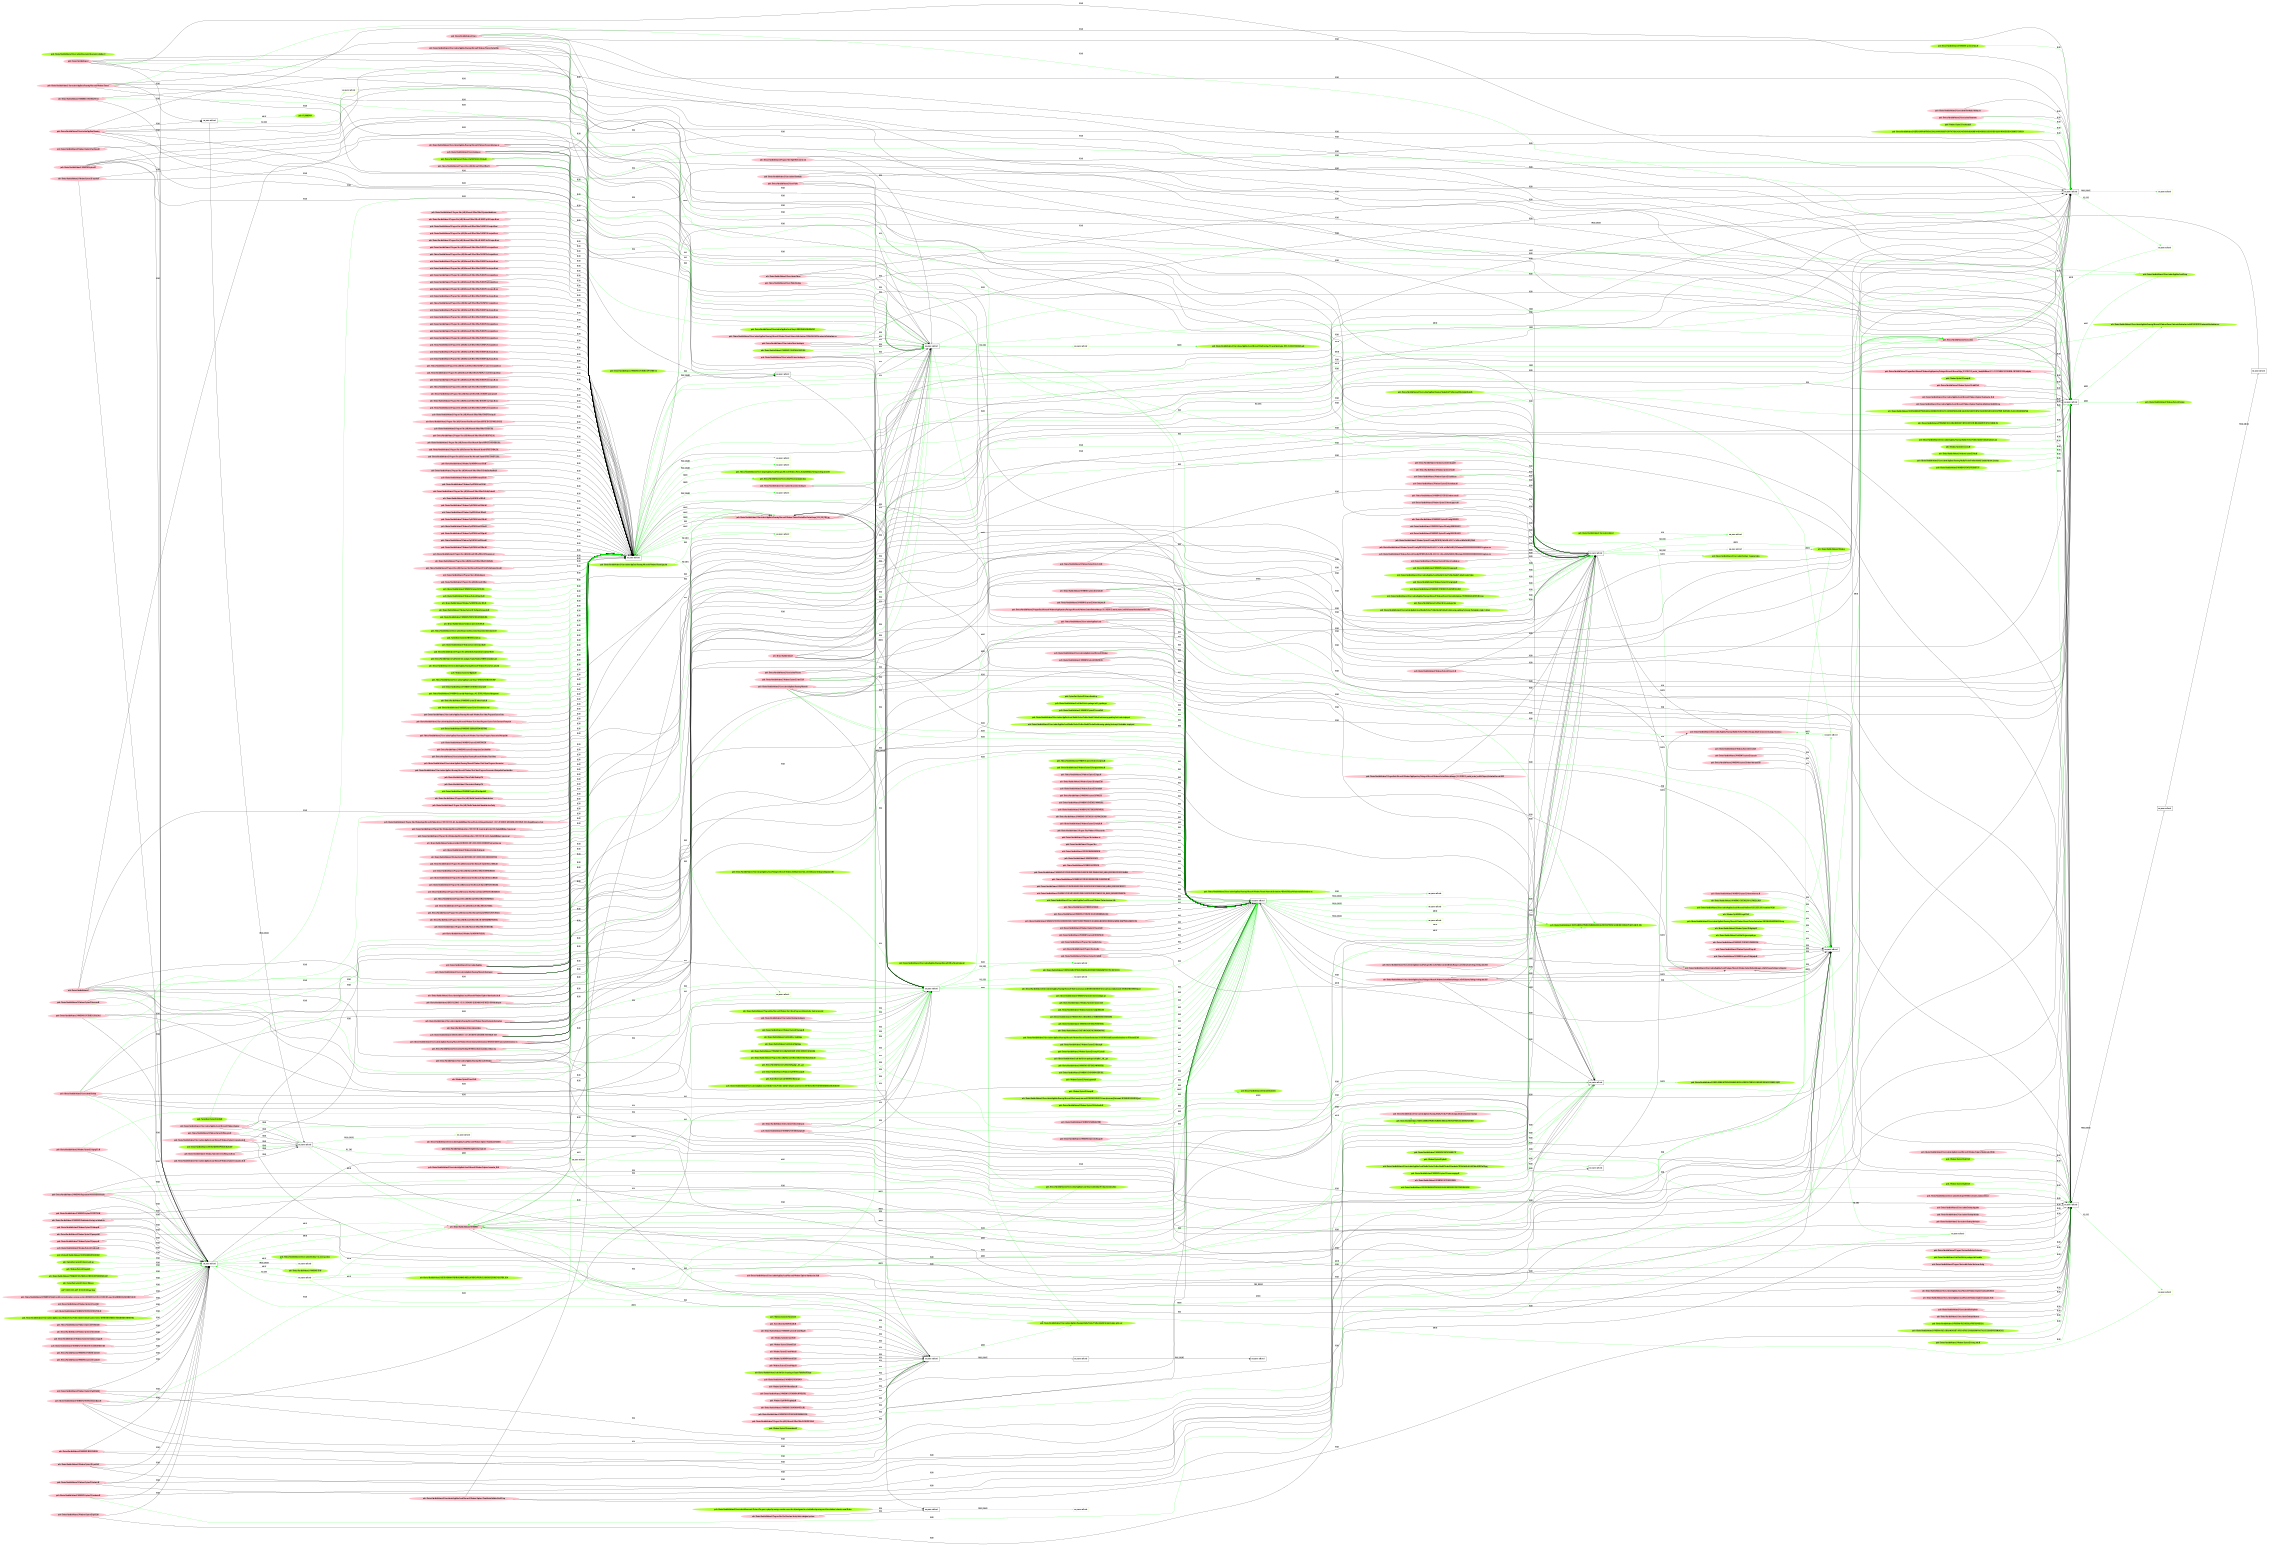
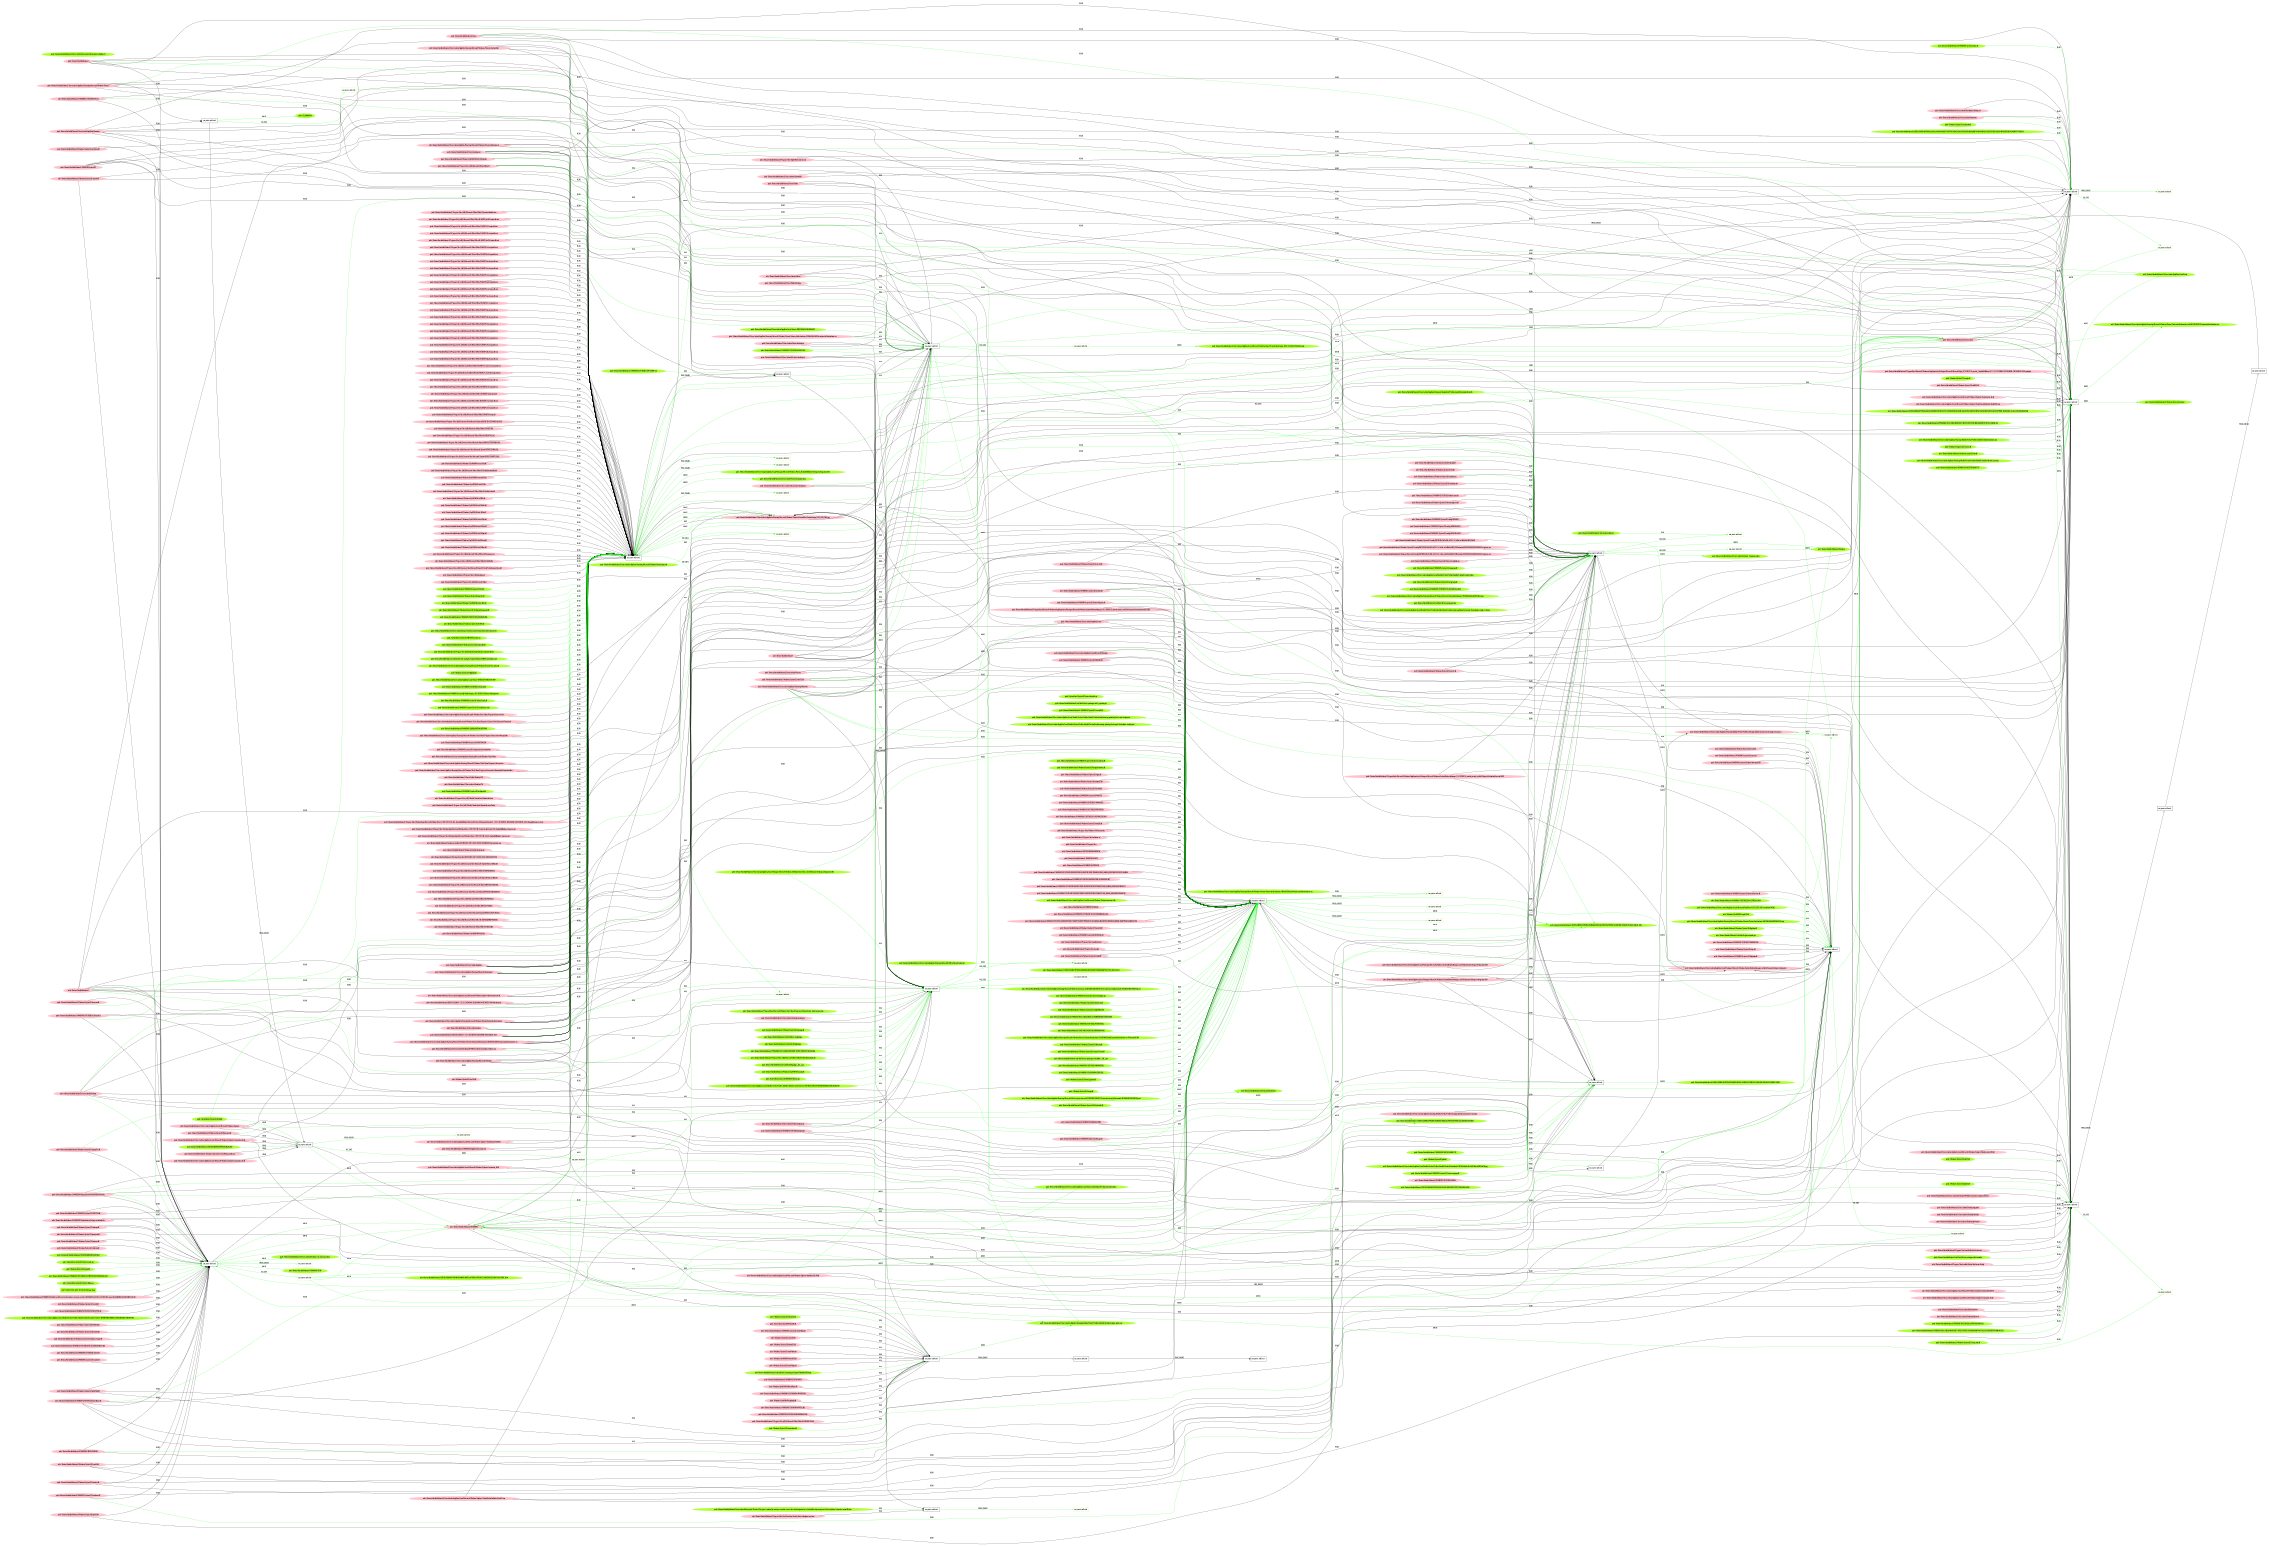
(464, 159) -> (464, 159)
(1958, 447) -> (1958, 447)
